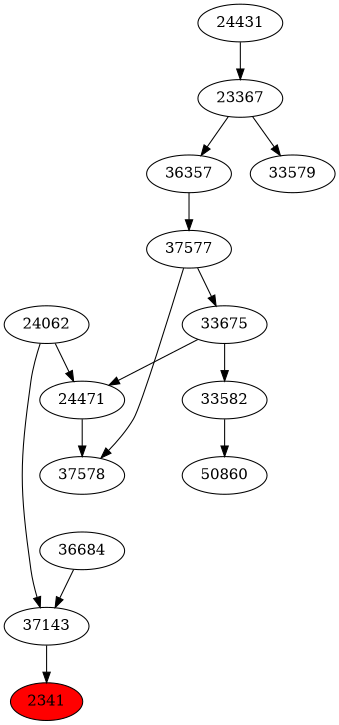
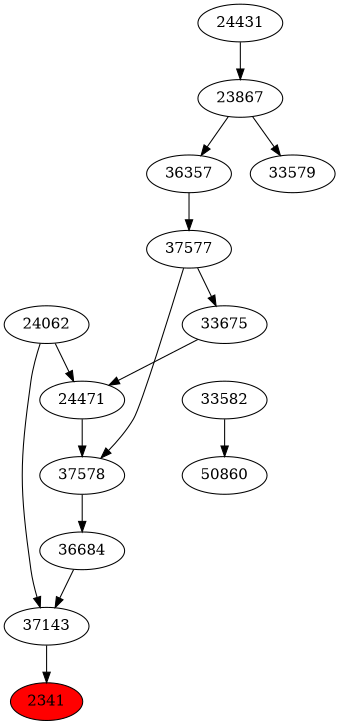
(240, 98) -> (240, 98)
(225, 357) -> none
none -> (82, 508)
